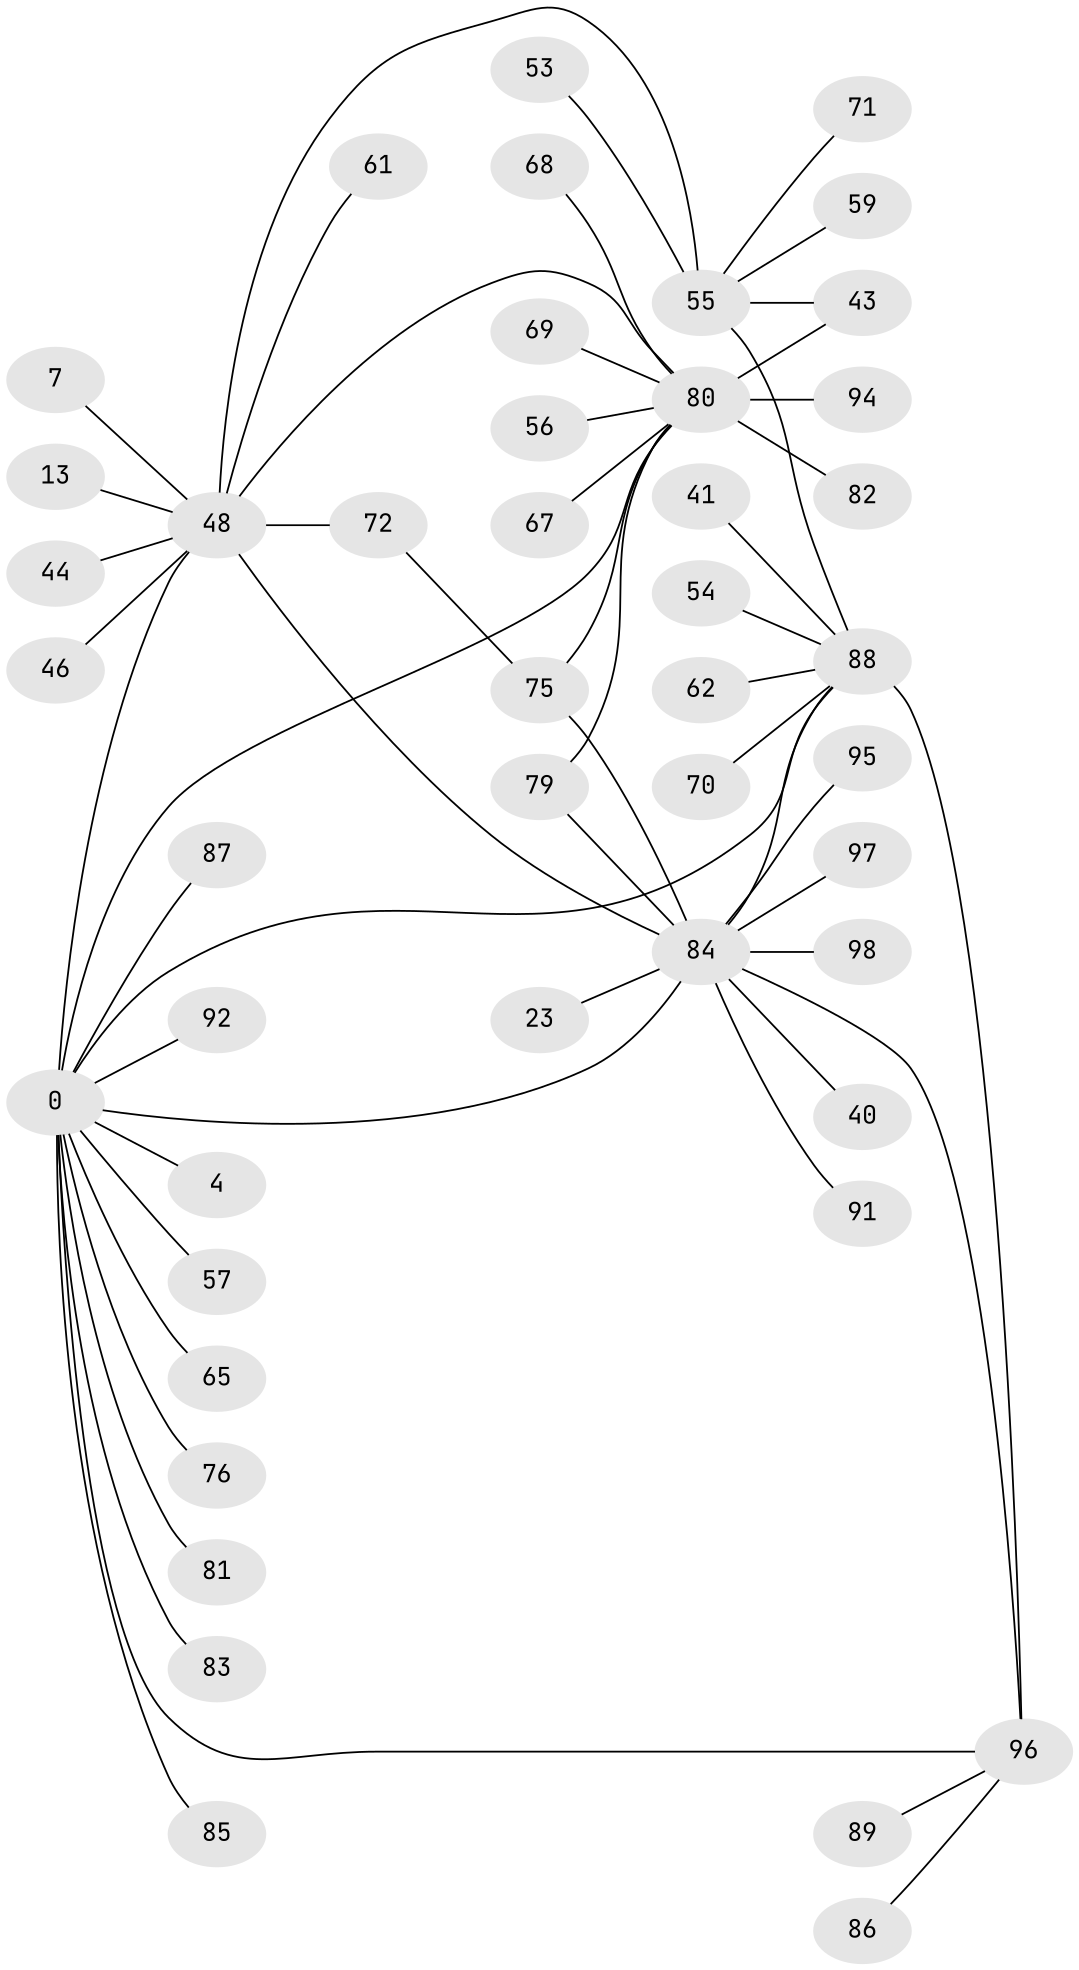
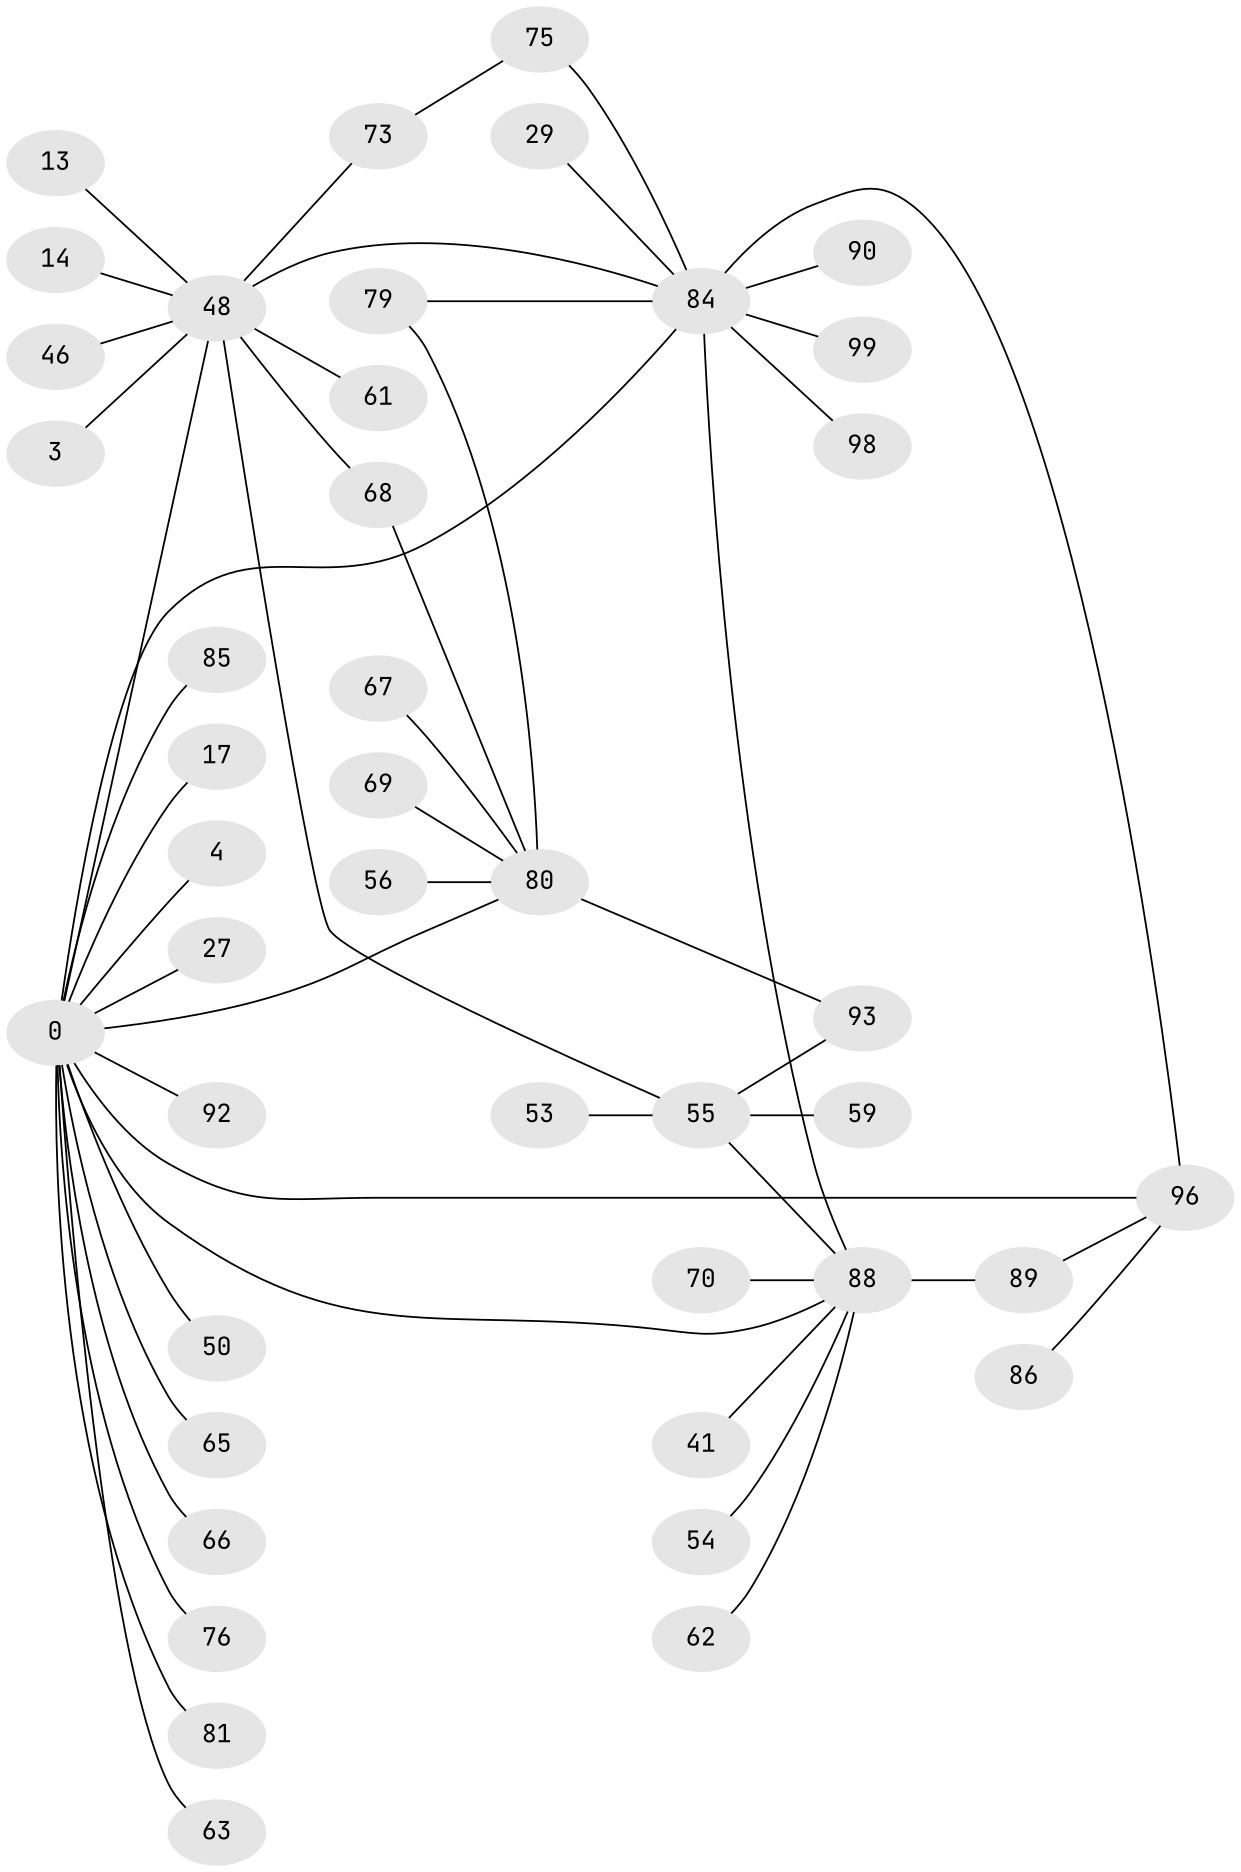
(862, 109) -> none
(862, 303) -> (862, 1018)
(443, 307) -> (294, 404)
(56, 380) -> (56, 454)
(862, 400) -> none
(862, 496) -> none
(378, 525) -> (378, 136)
(56, 574) -> (56, 260)
(610, 582) -> none
(862, 758) -> (862, 350)
(217, 855) -> (217, 757)
(862, 855) -> none
none -> (217, 950)
(540, 1020) -> (540, 136)
(862, 1117) -> (862, 253)
(995, 1196) -> (943, 1280)
(862, 1214) -> none
(217, 1282) -> (217, 1348)
none -> (217, 1542)
(217, 1669) -> (217, 1833)
